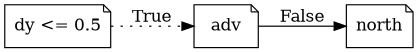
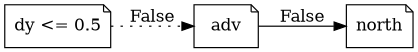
(152, 17) -> (152, 17)
